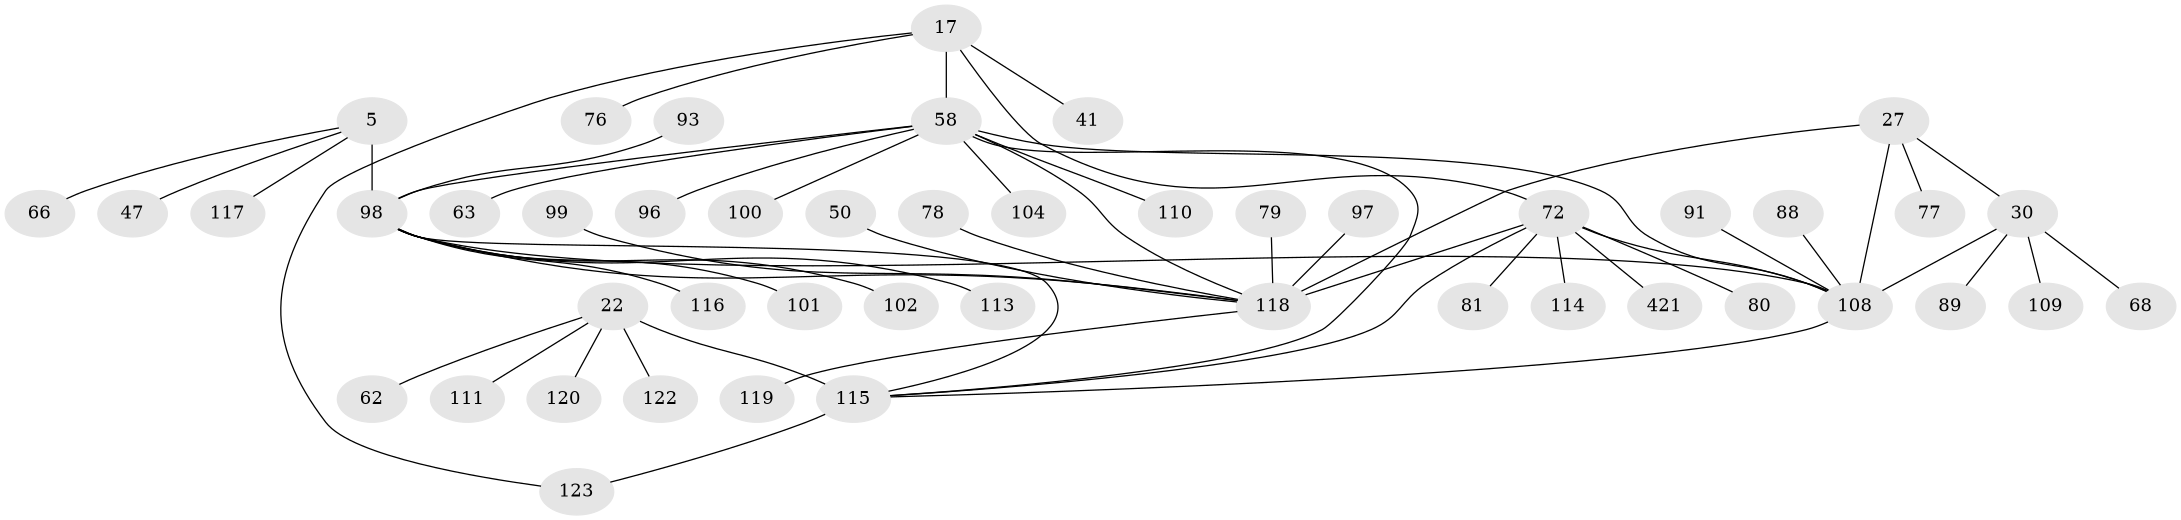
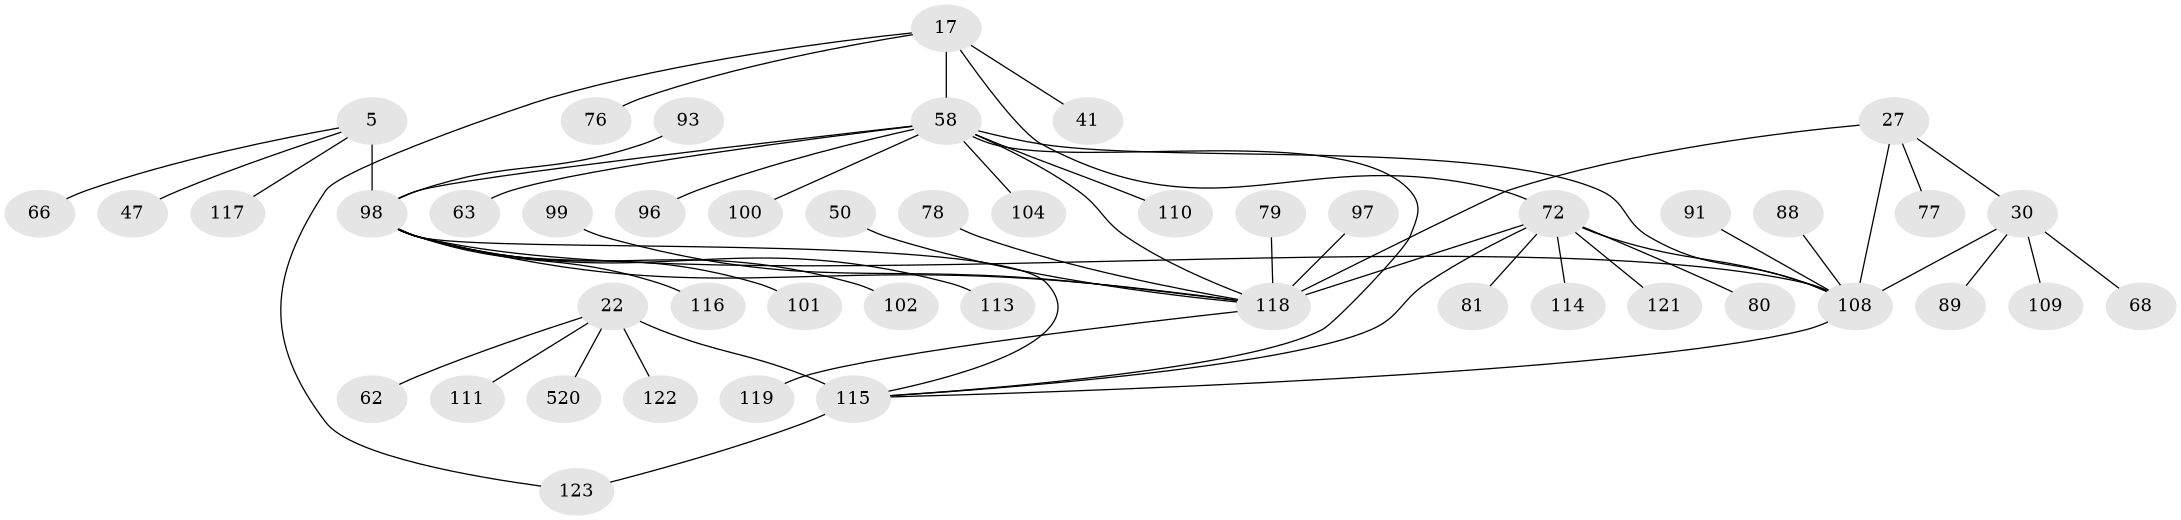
(1665, 306) -> (1665, 306)
(564, 399) -> (564, 399)
